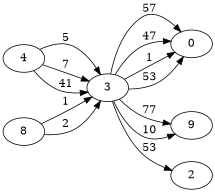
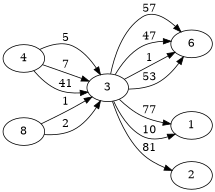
(192, 44) -> (192, 44)
(192, 125) -> (192, 125)
(150, 148) -> (150, 148)
